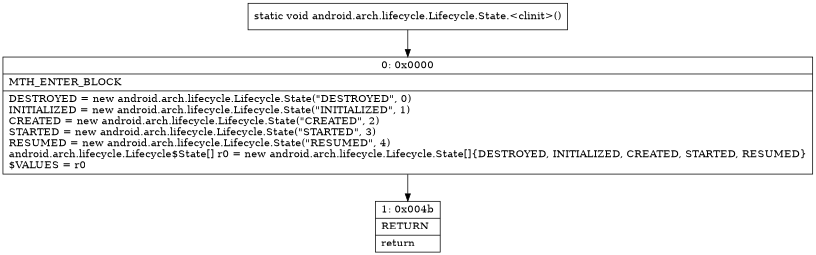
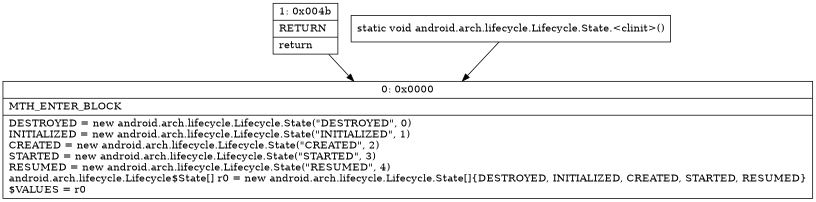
(408, 184) -> (339, 65)
